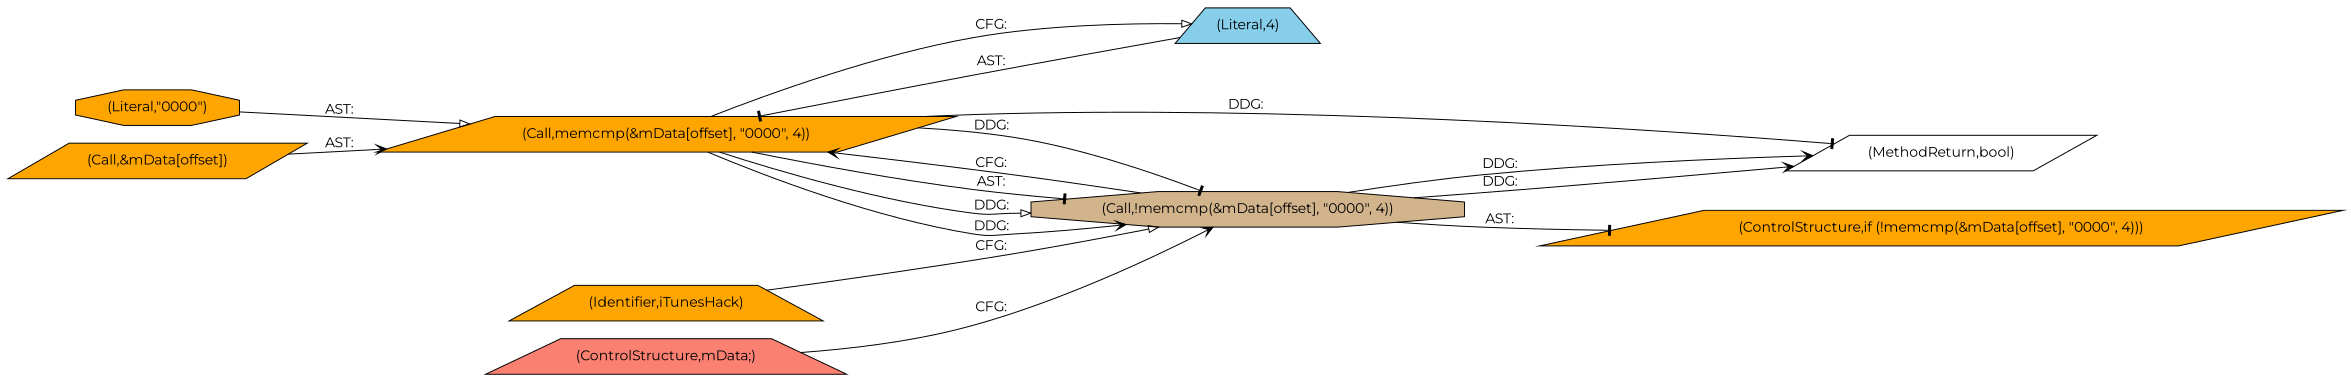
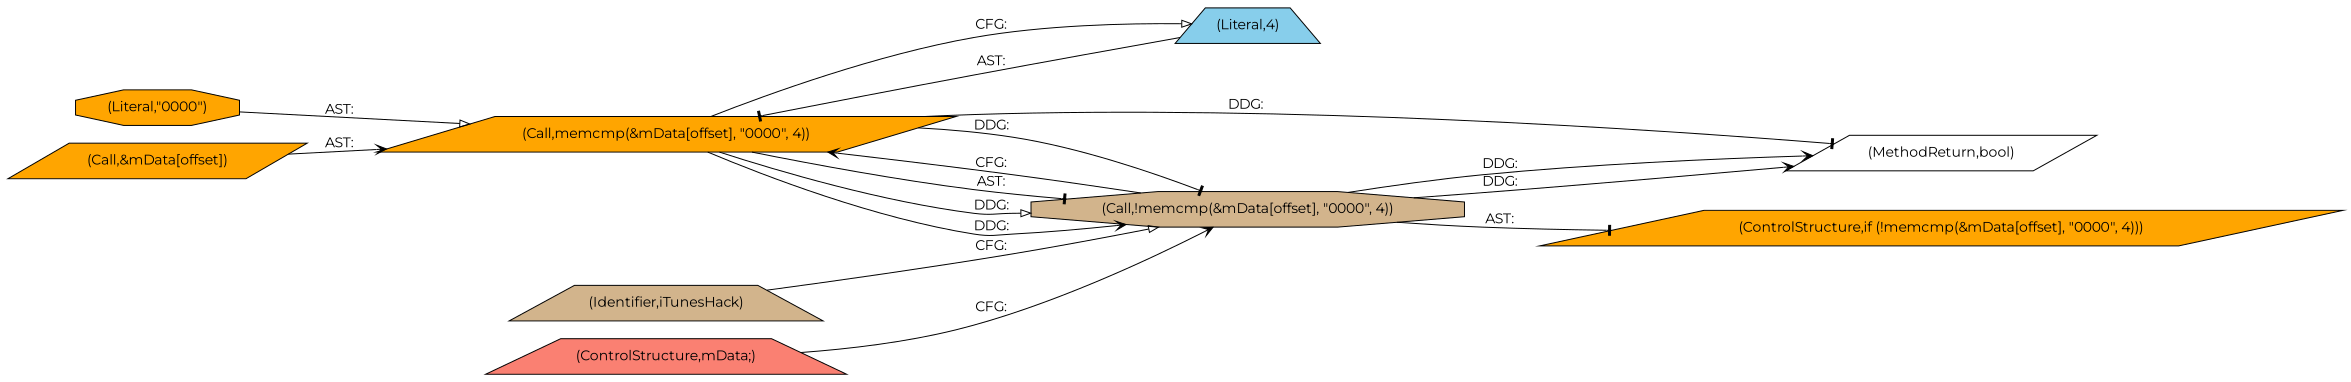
(666, 303) -> (666, 303)
